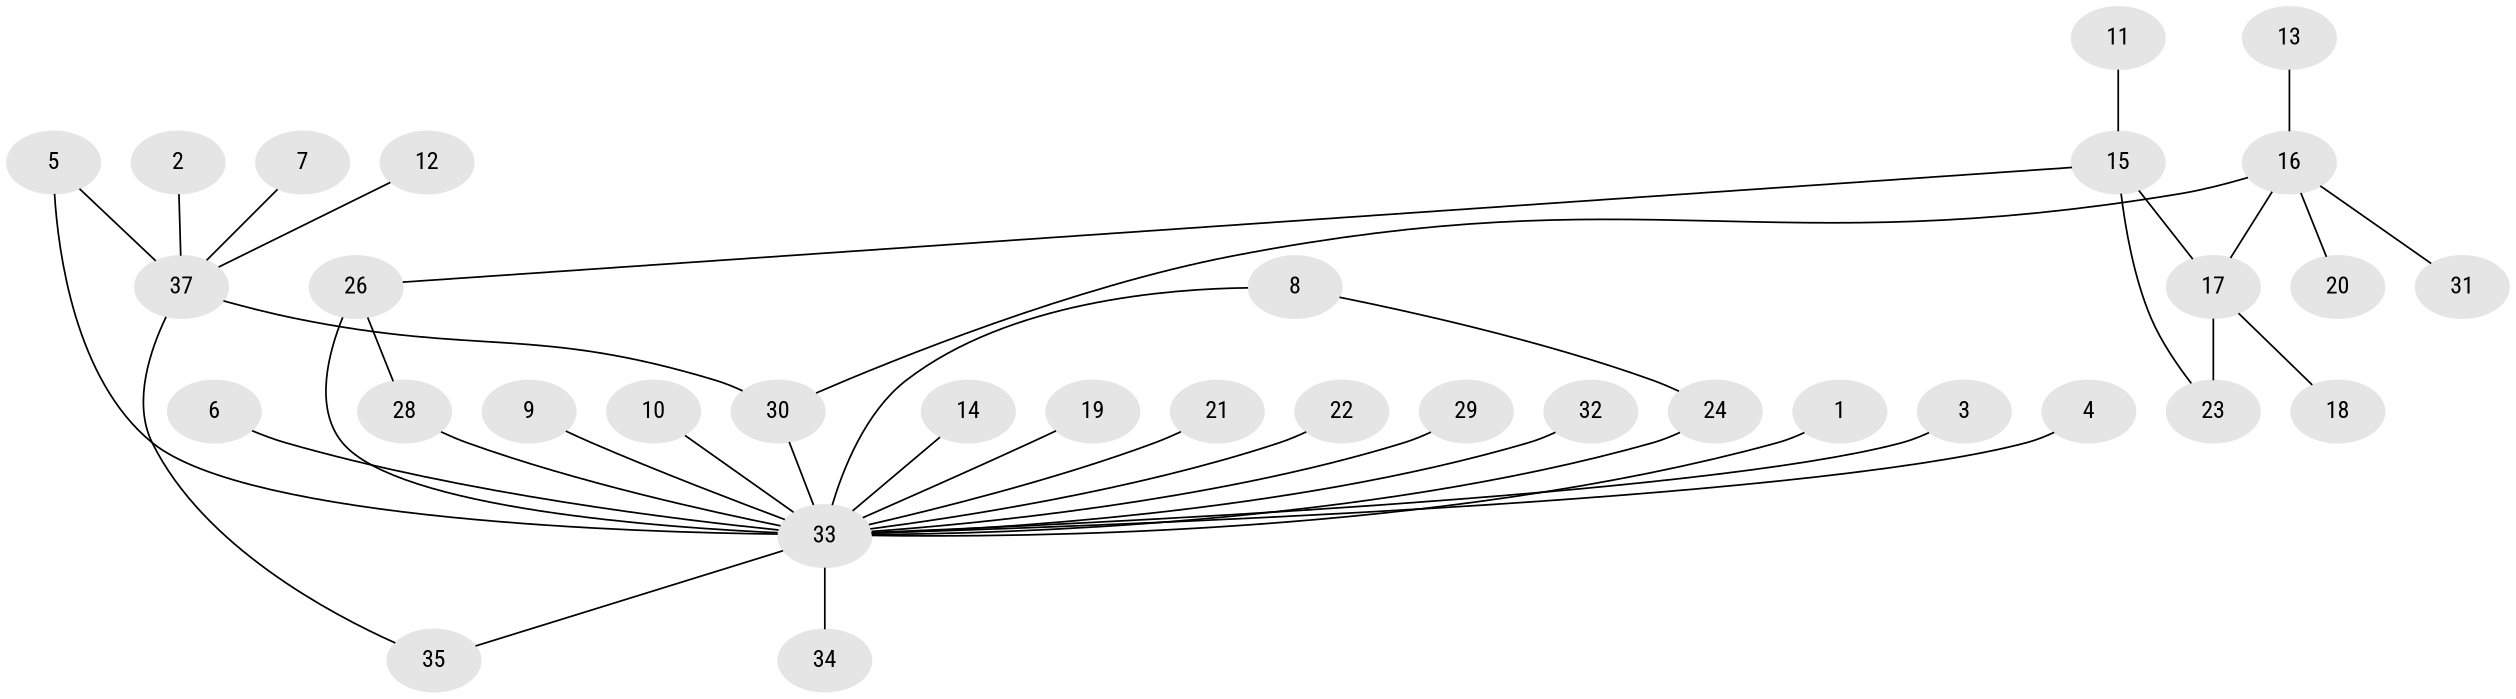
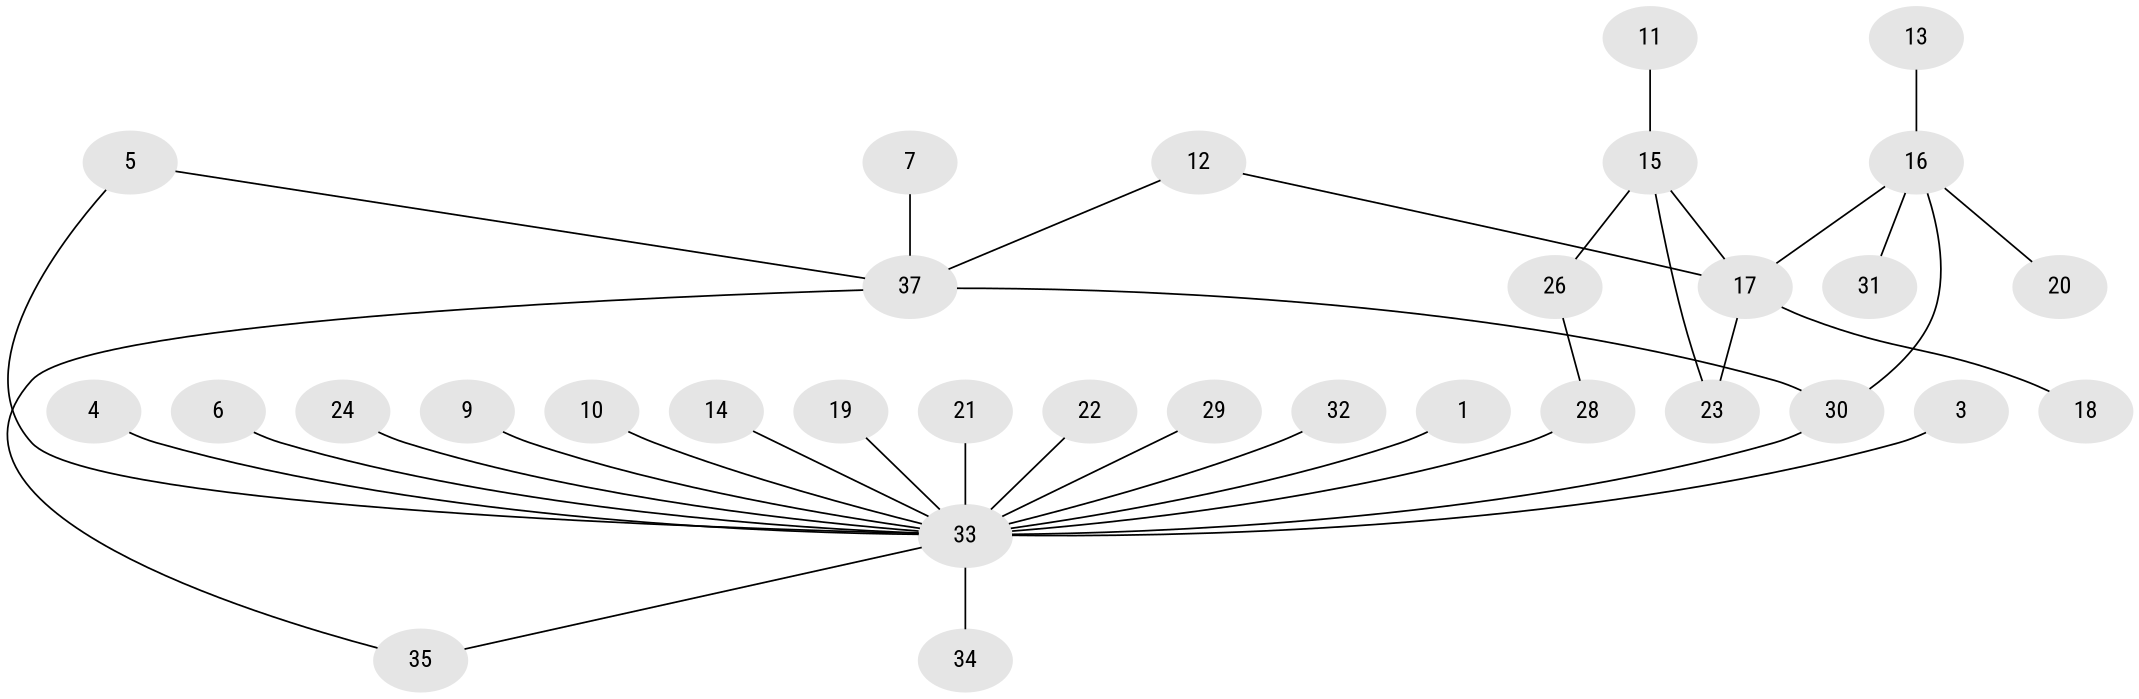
(178, 163) -> none
none -> (1472, 224)
(1295, 287) -> none
(489, 502) -> none
